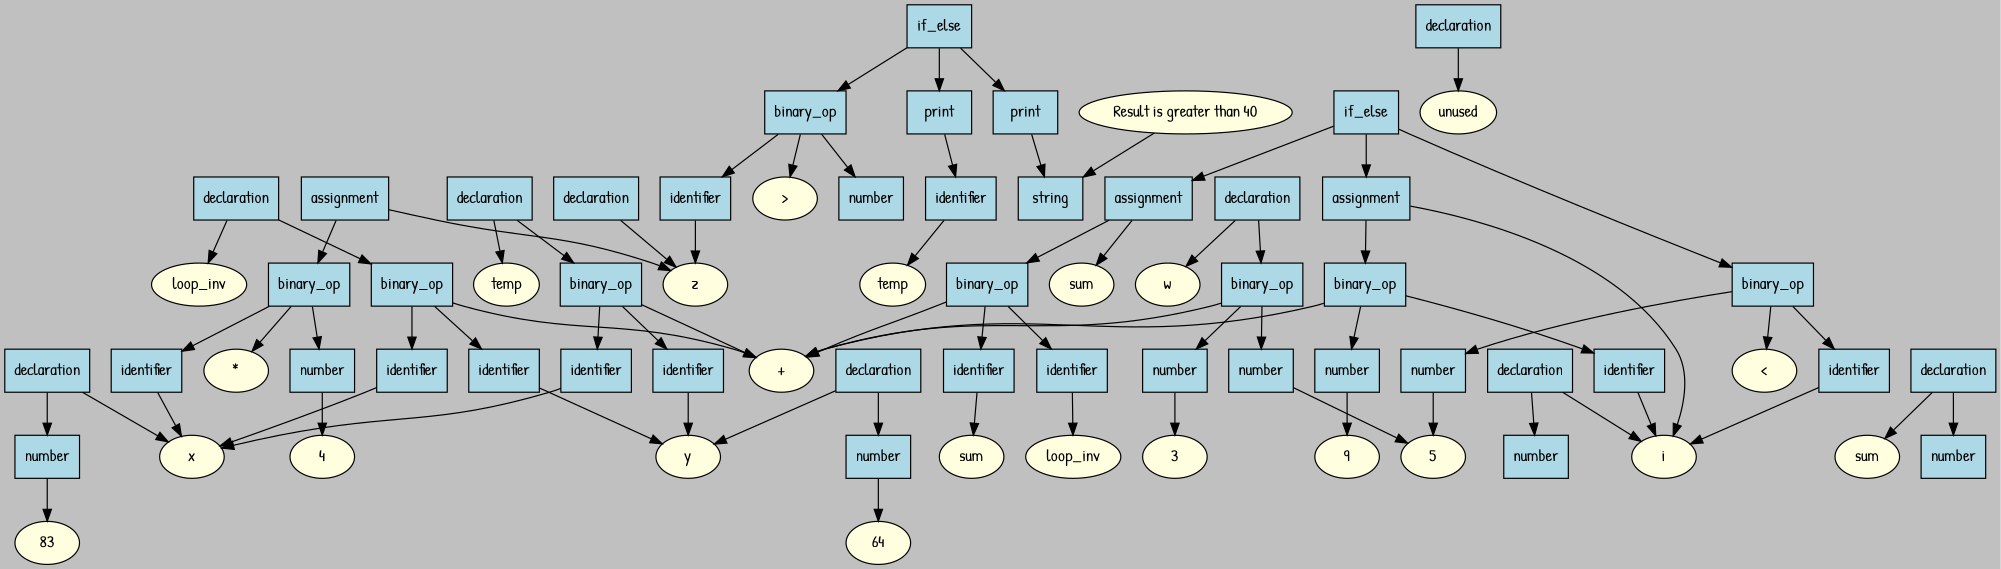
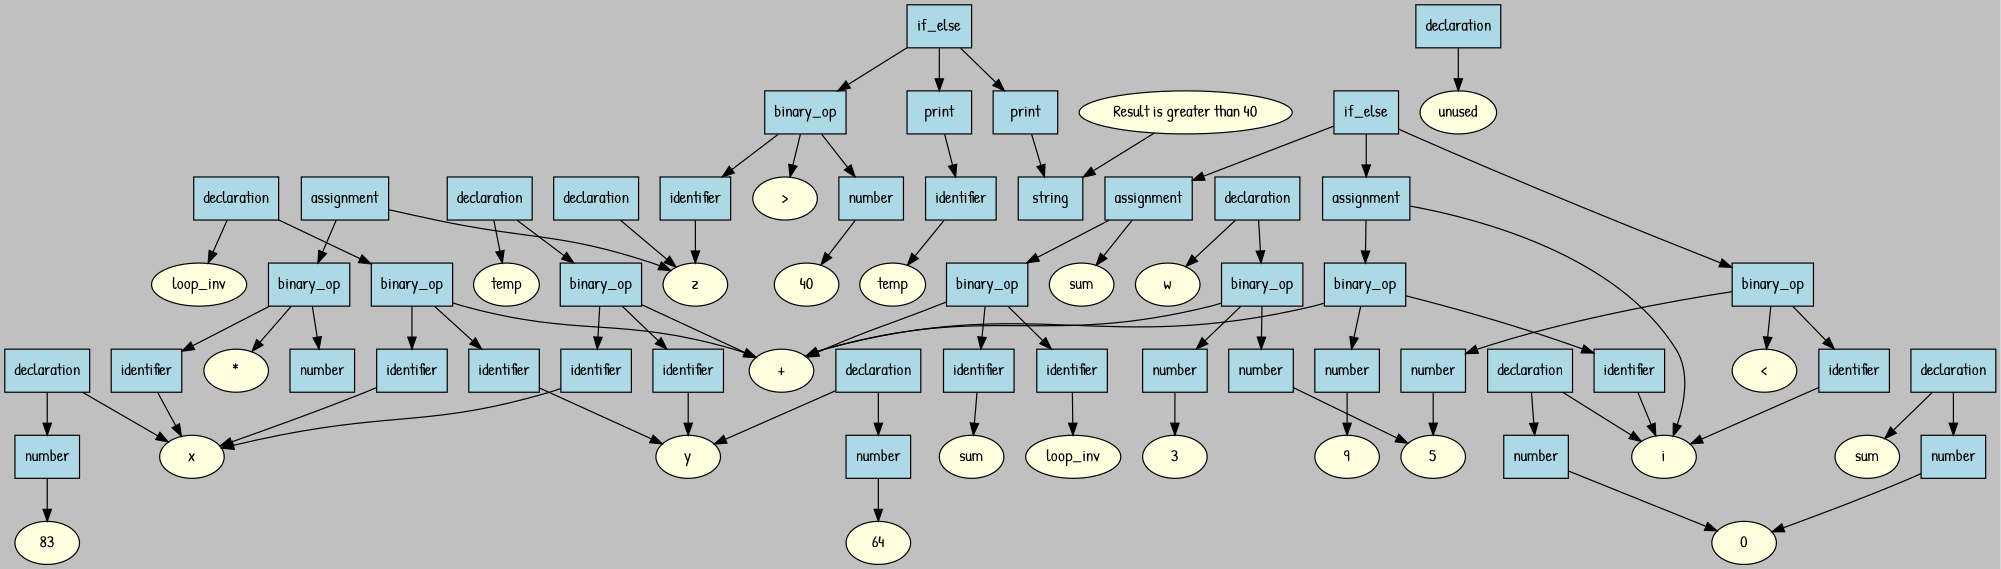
none -> (807, 285)
(322, 457) -> none
none -> (1744, 543)
